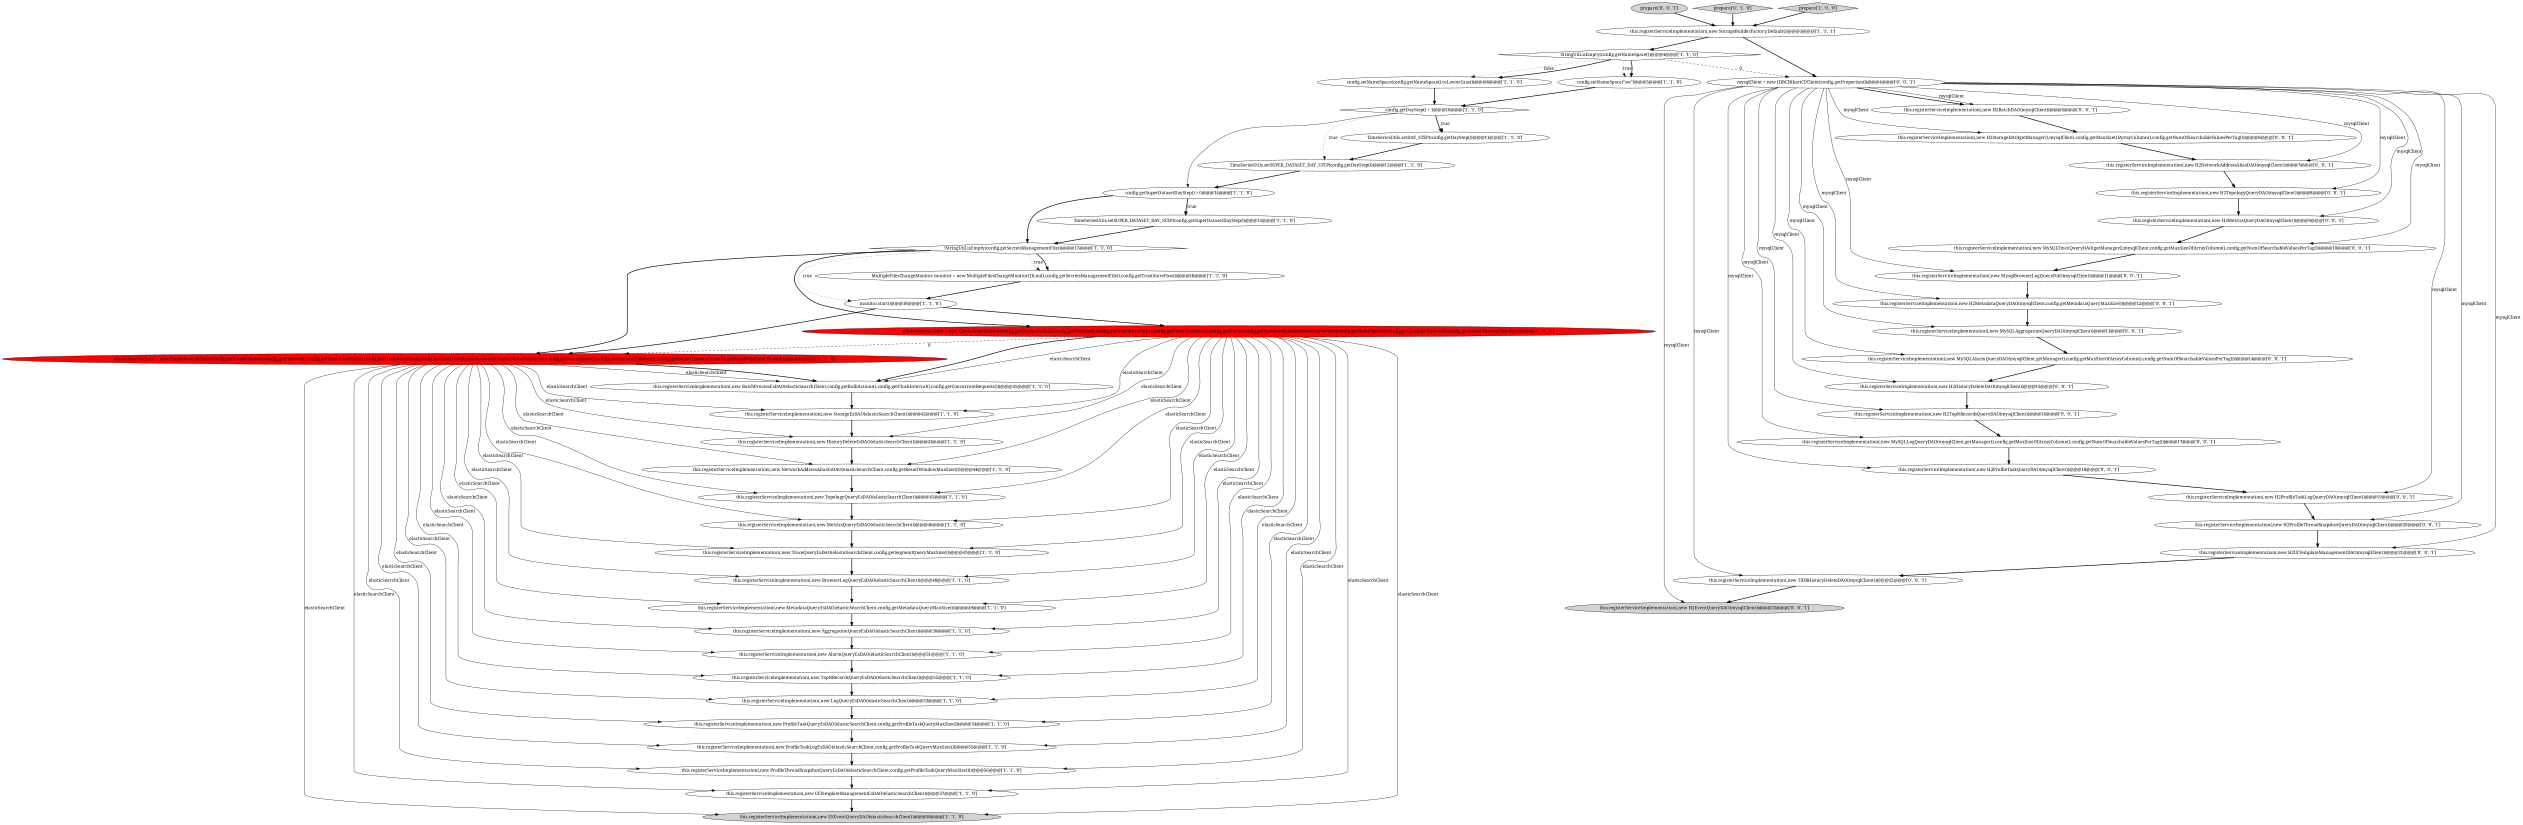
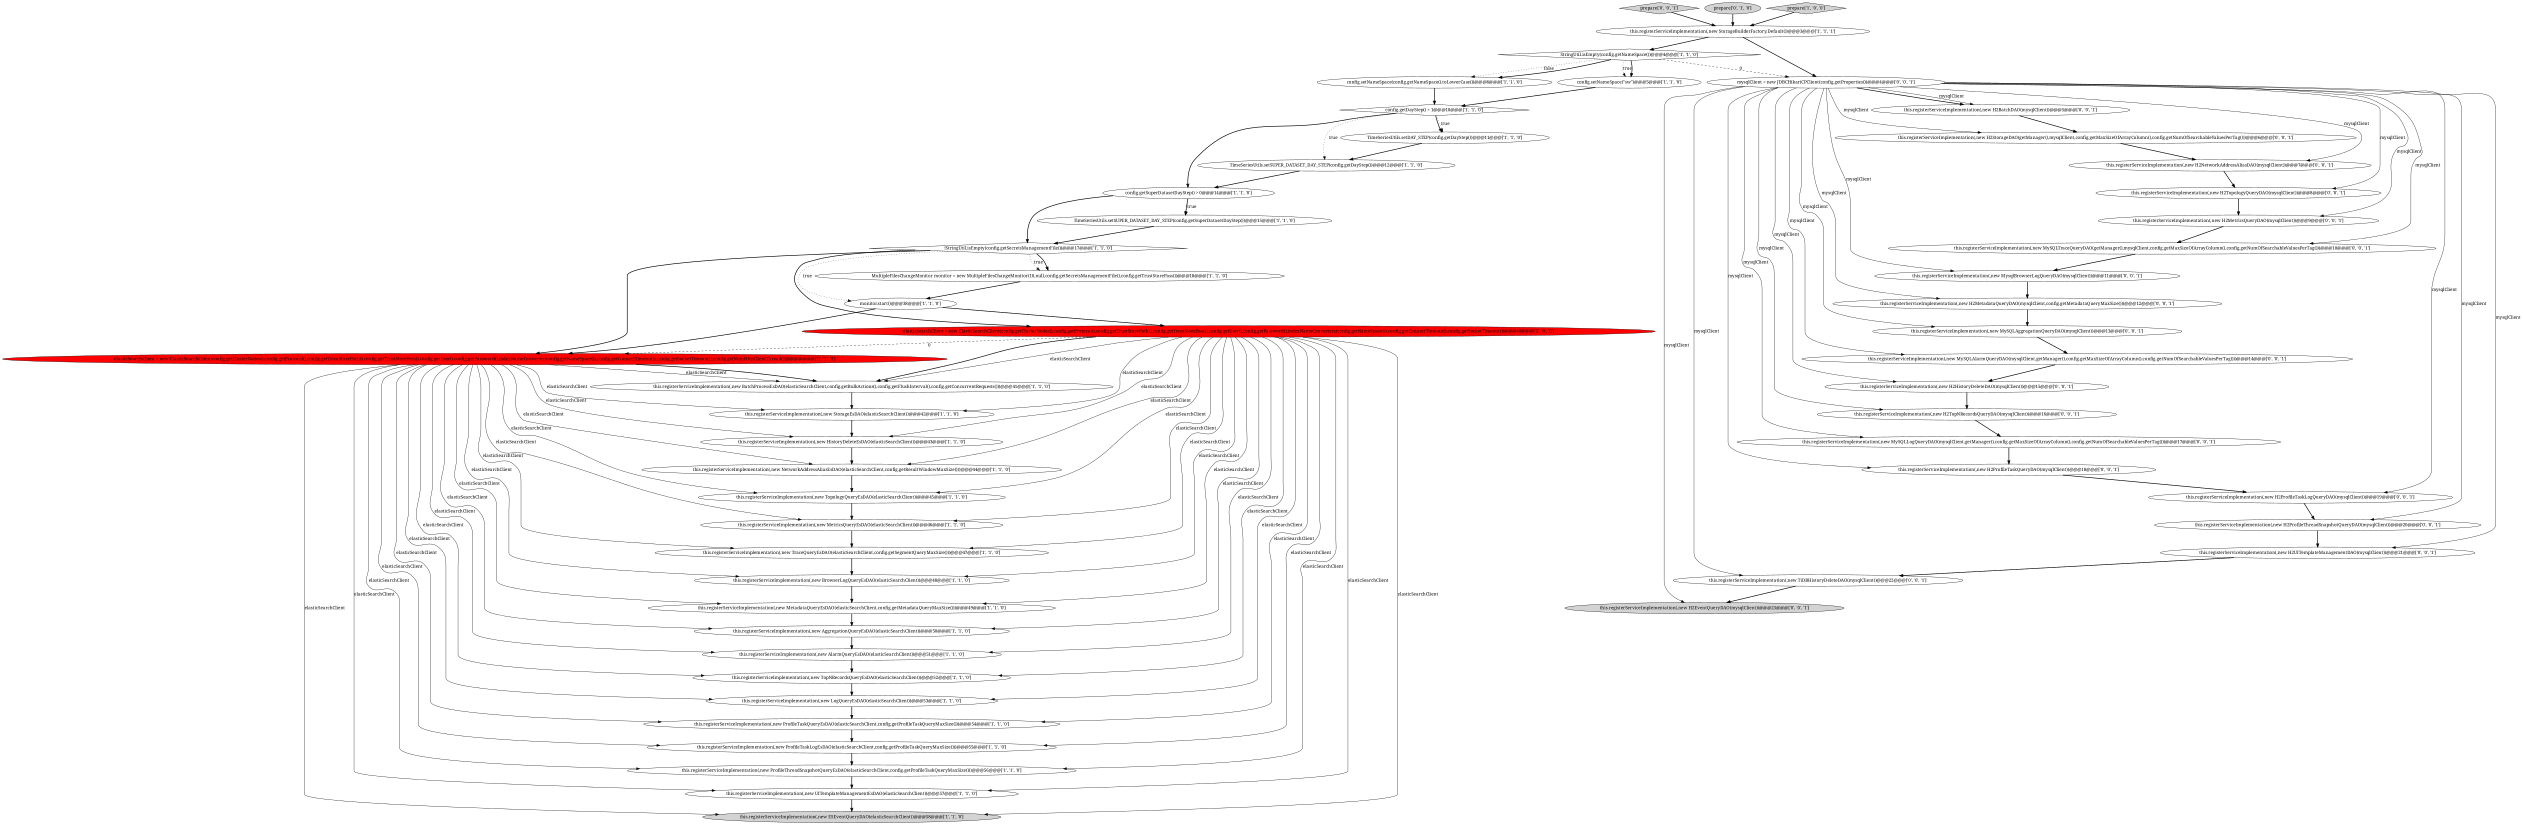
(1659, 8) -> (1659, 8)
(1733, 8) -> (1733, 8)
(1278, 126) -> (1278, 126)
